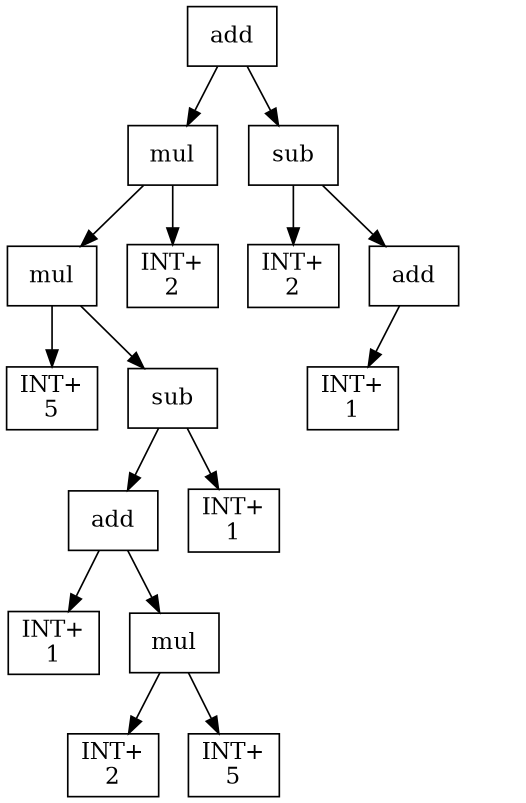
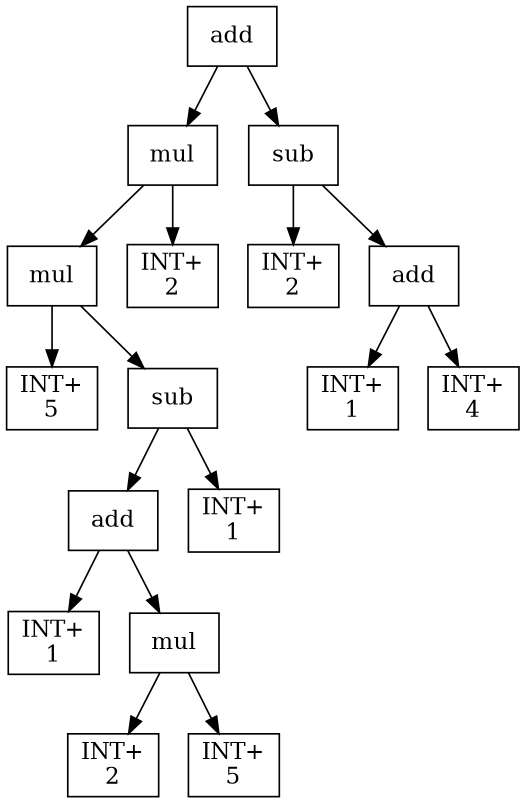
none -> (474, 398)
